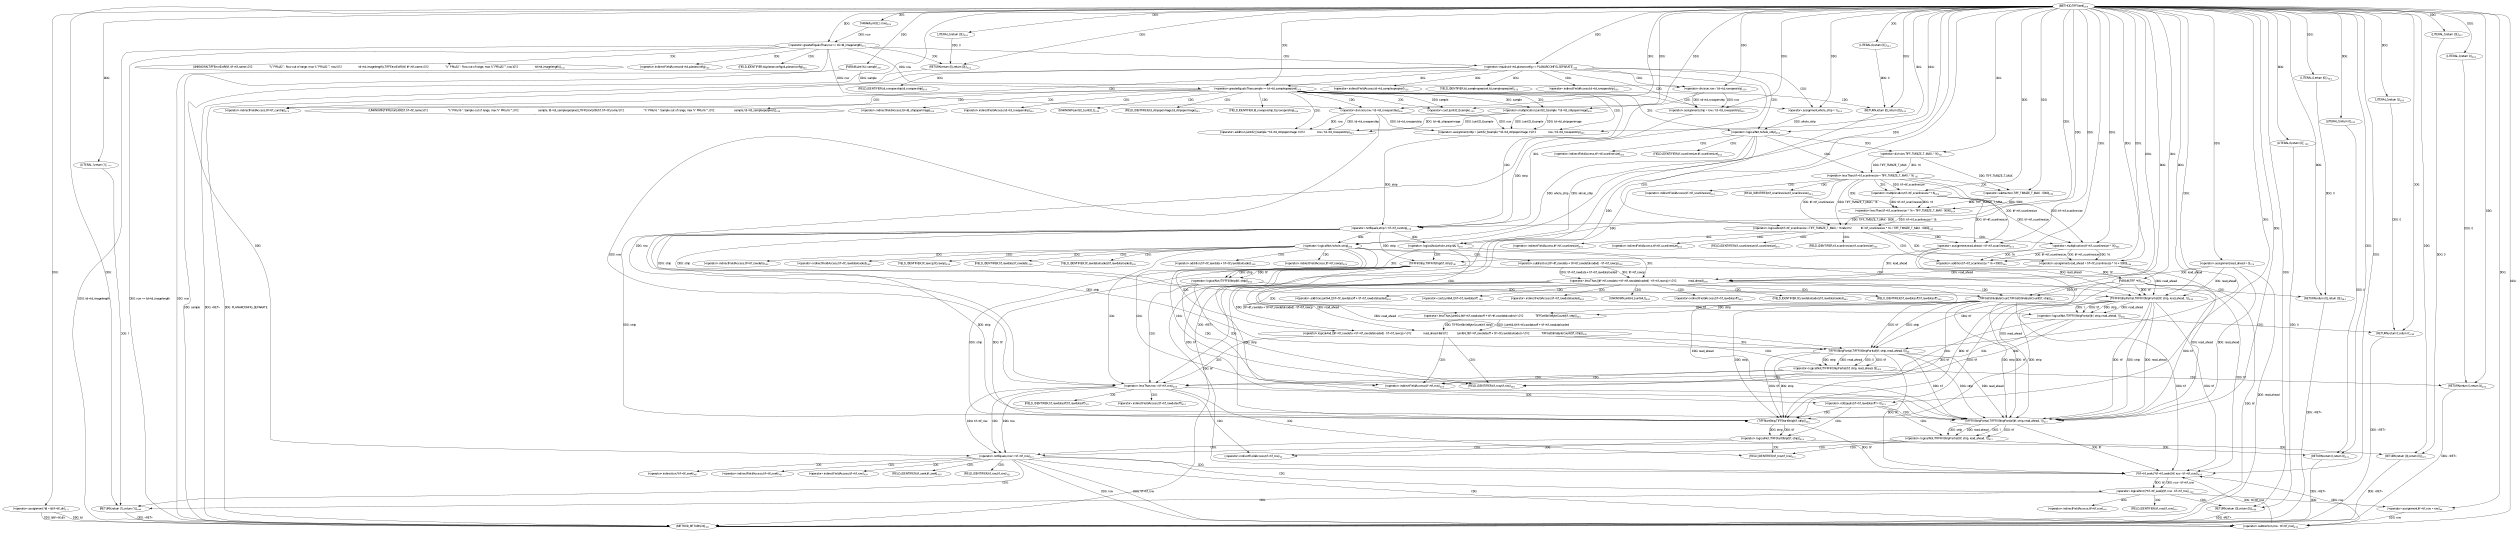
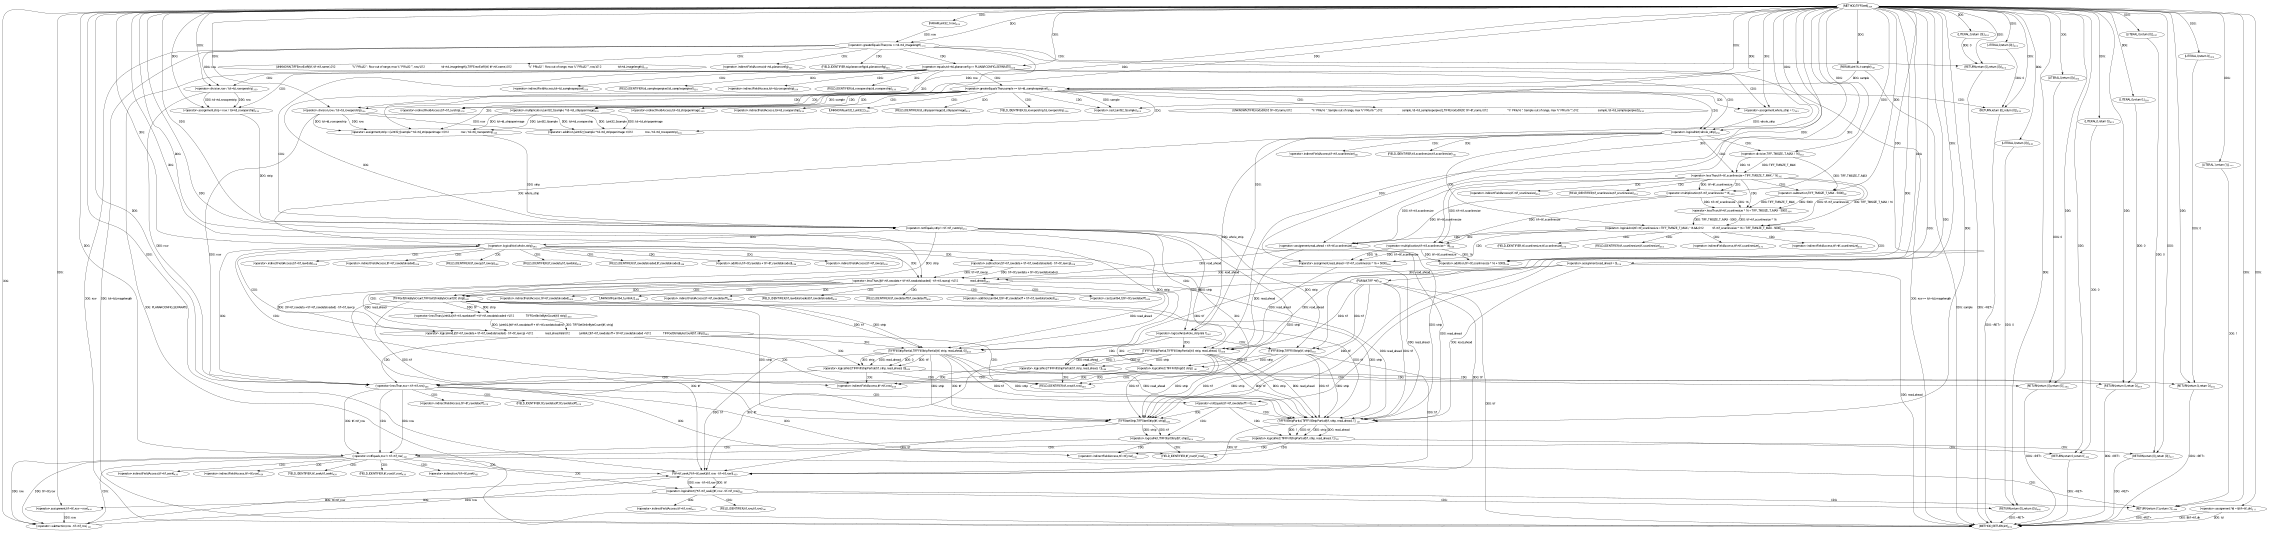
(1774, 268) -> (1354, 327)
